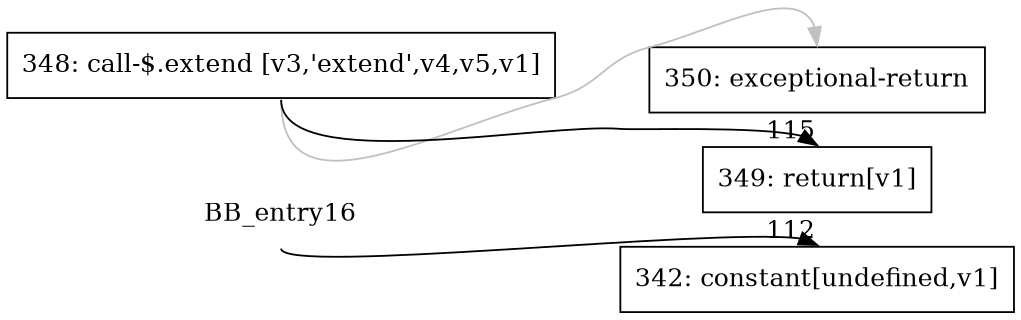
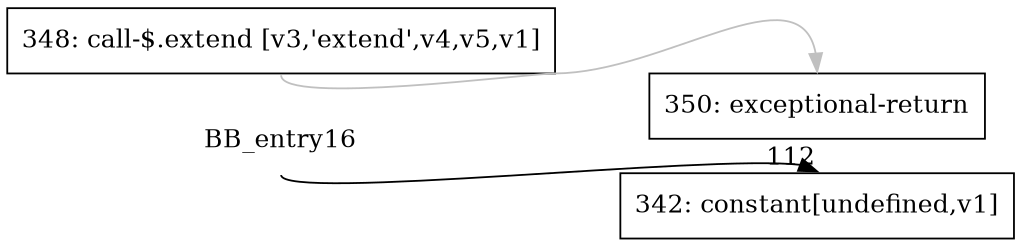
(817, 180) -> none
